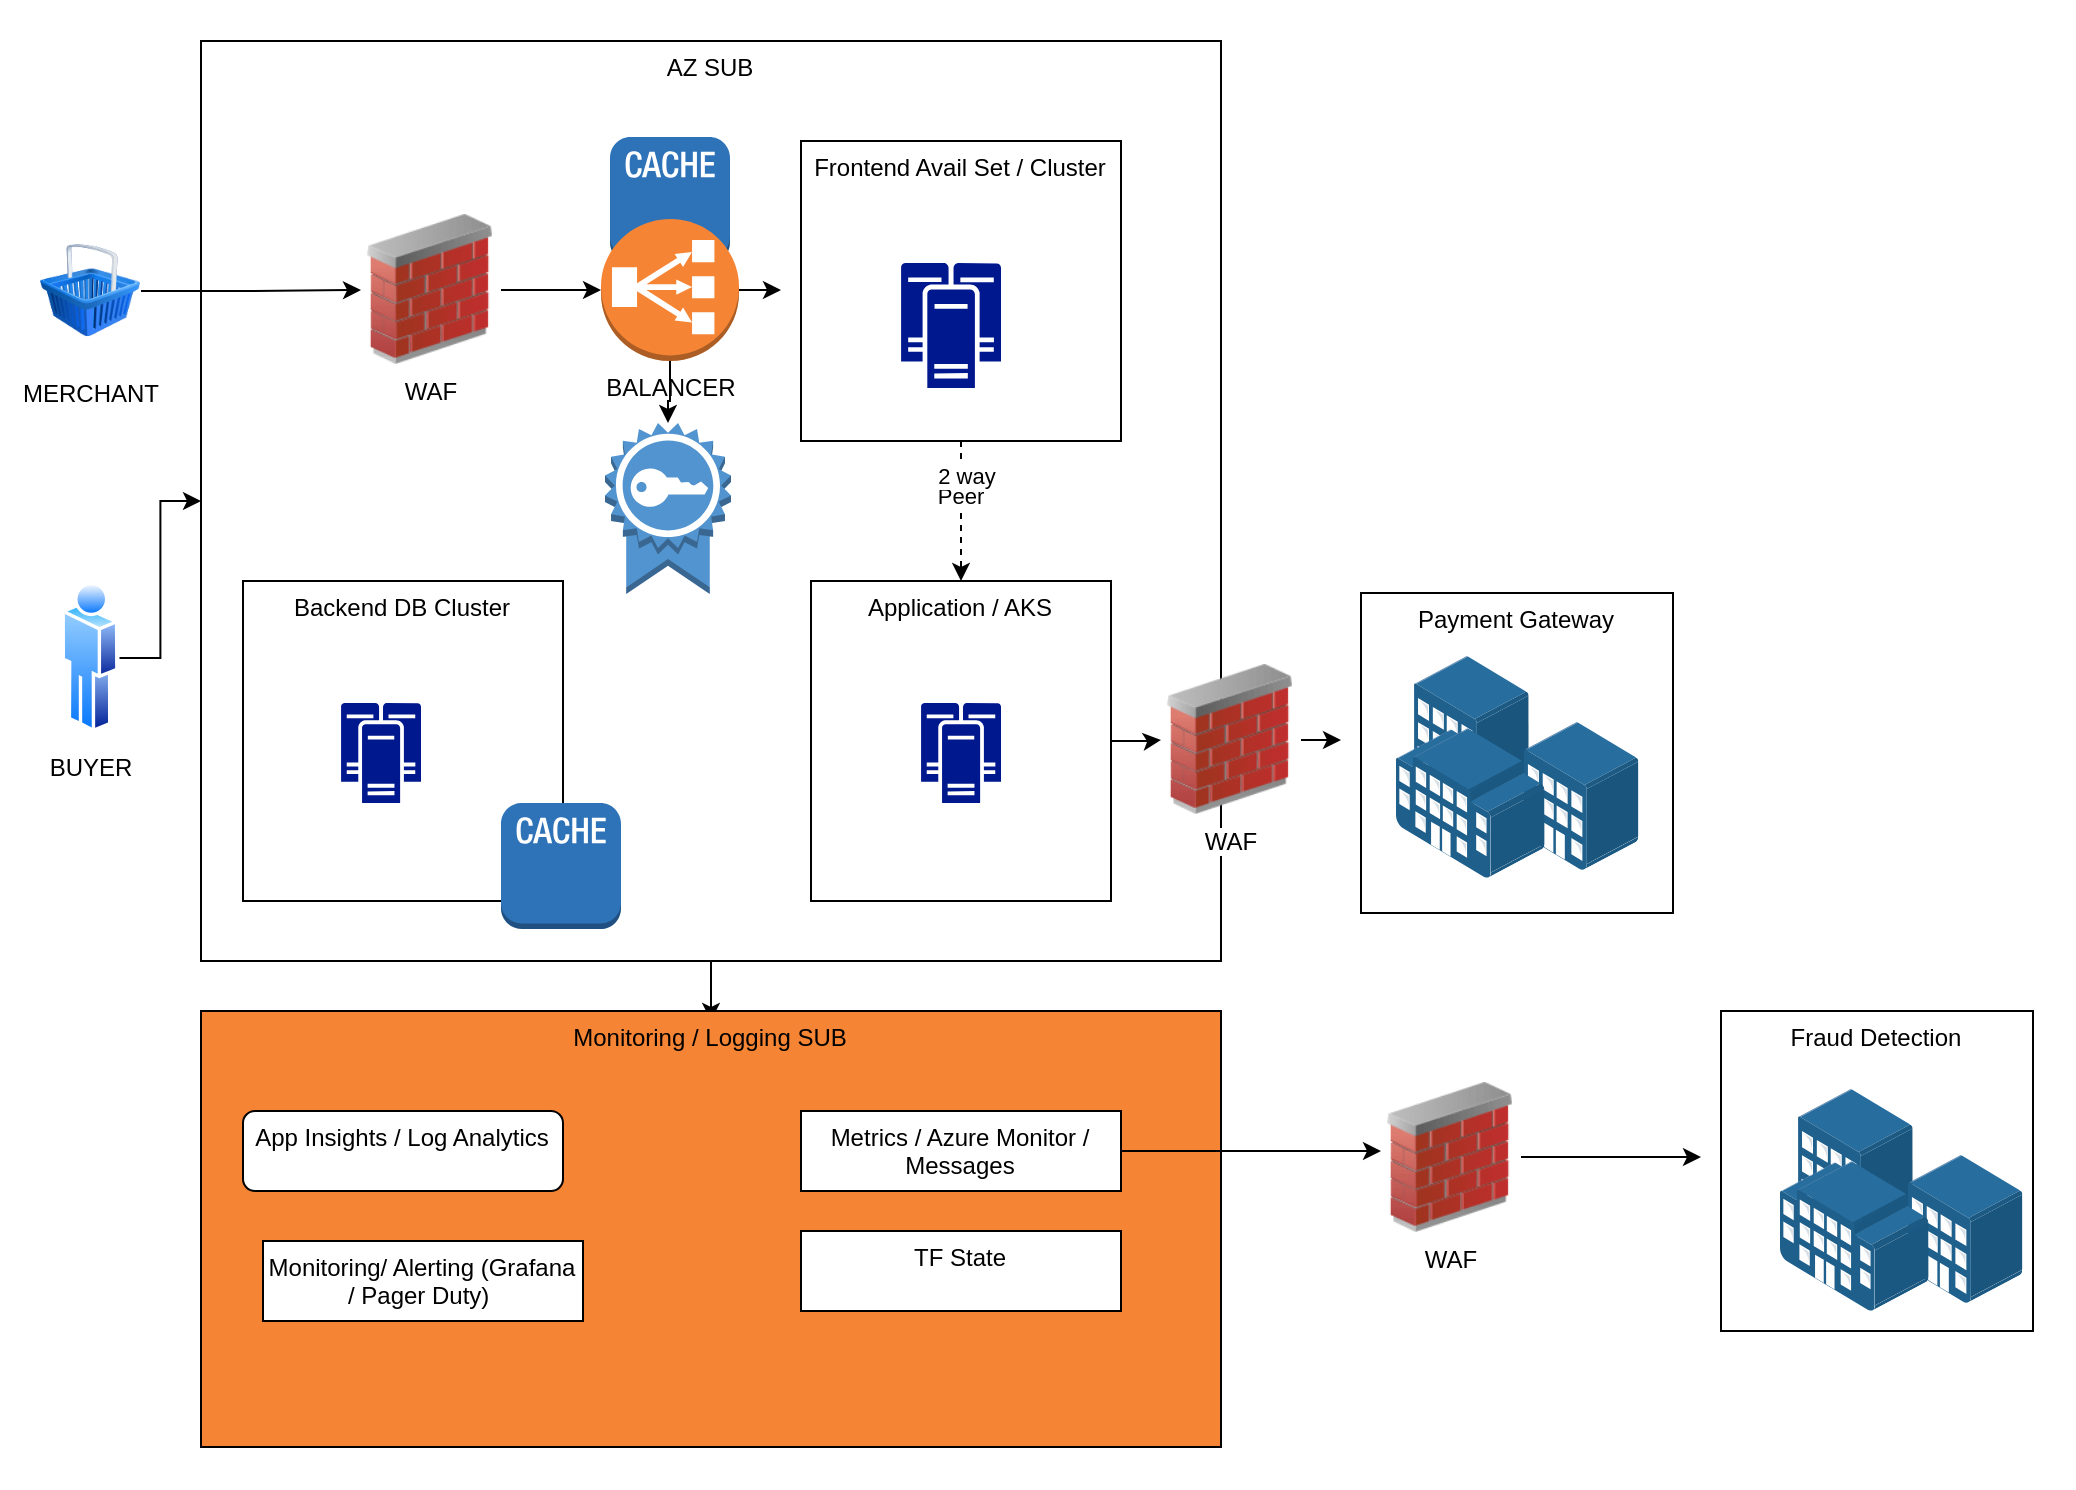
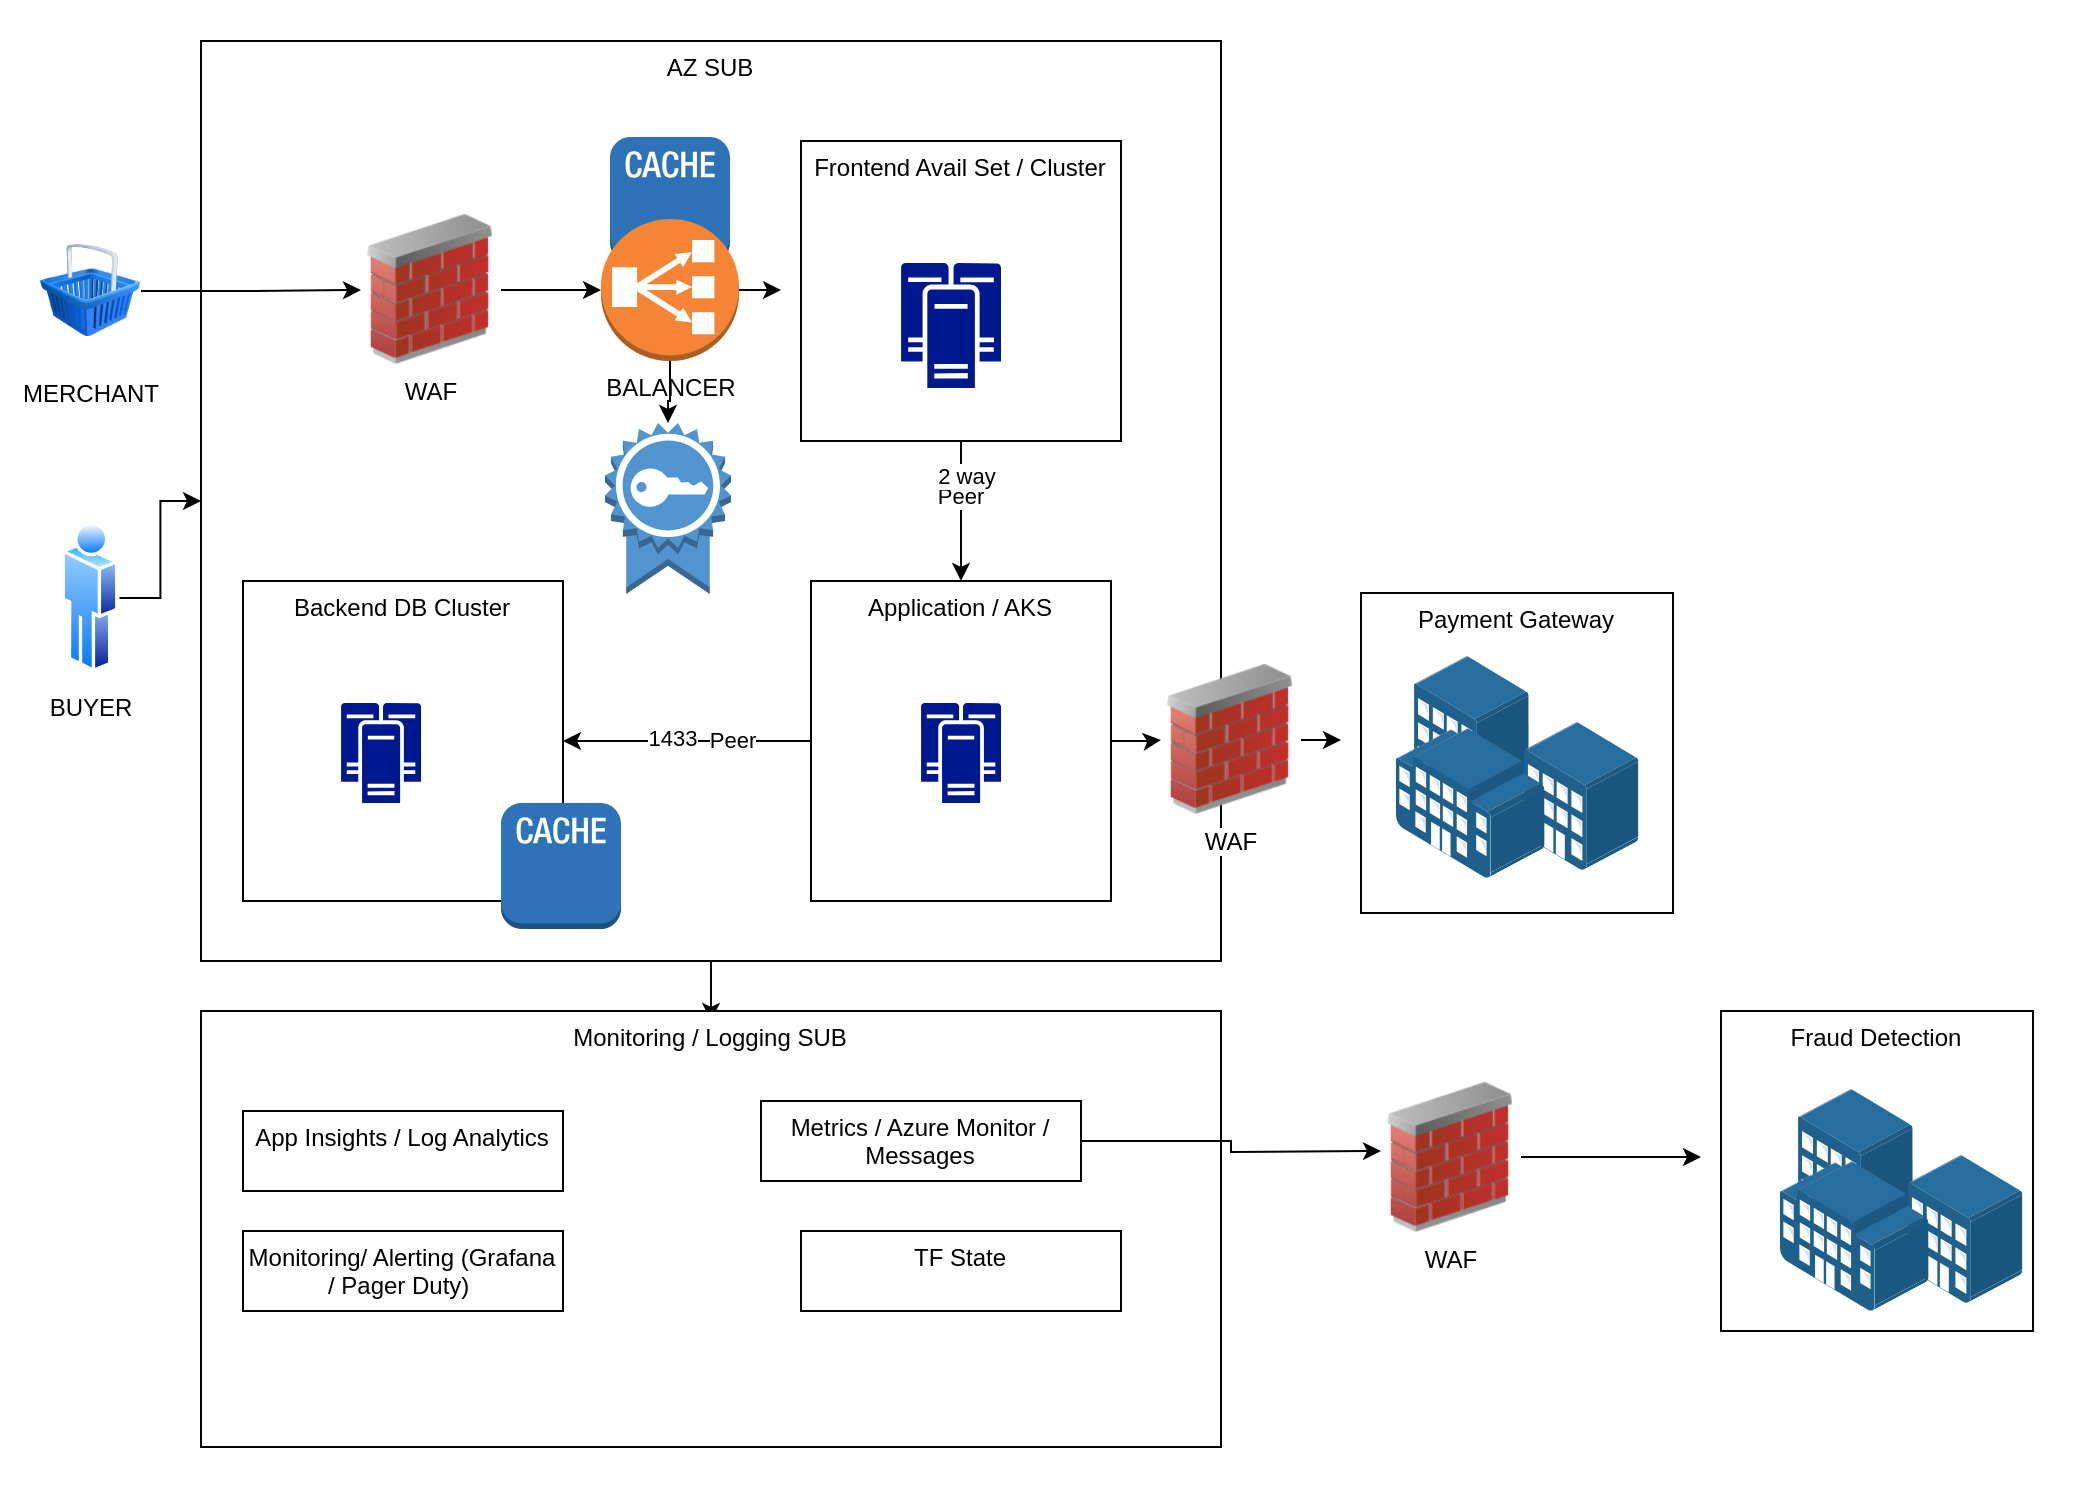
(961, 535) -> (961, 535)
(91, 658) -> (91, 598)
none -> (694, 741)
(403, 1151) -> (403, 1151)
(961, 1151) -> (921, 1141)
(711, 1229) -> (711, 1229)
(423, 1281) -> (403, 1271)
